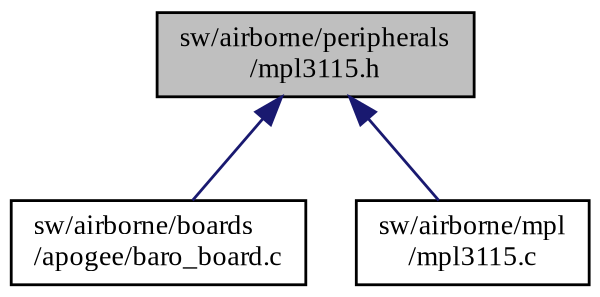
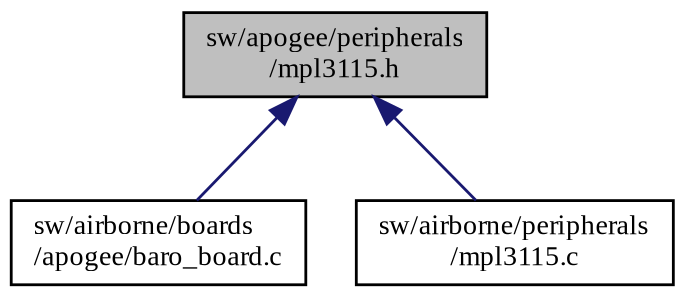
(316, 55) -> (335, 55)
(473, 243) -> (515, 243)
